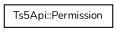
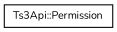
(59, 16) -> (59, 16)
